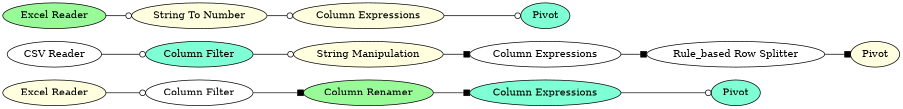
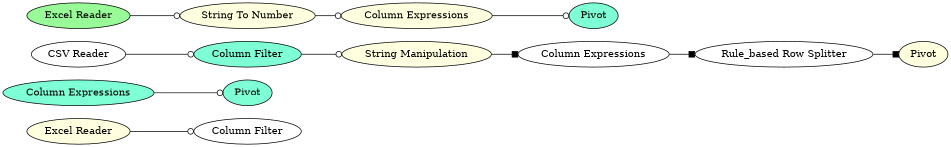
(368, 93) -> none
